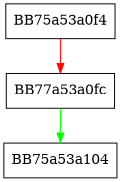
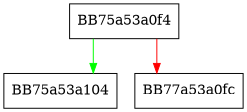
(60, 121) -> (93, 51)
